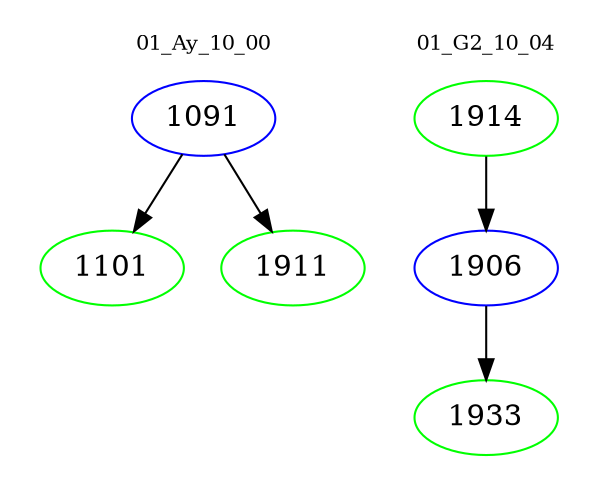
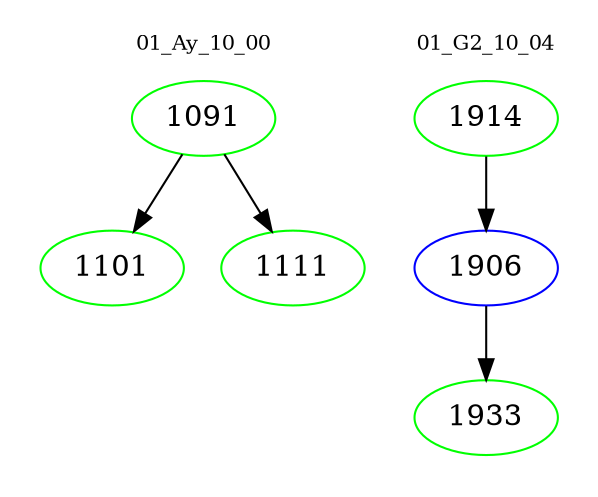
(204, 118) -> (204, 118)
(293, 268) -> (293, 268)
